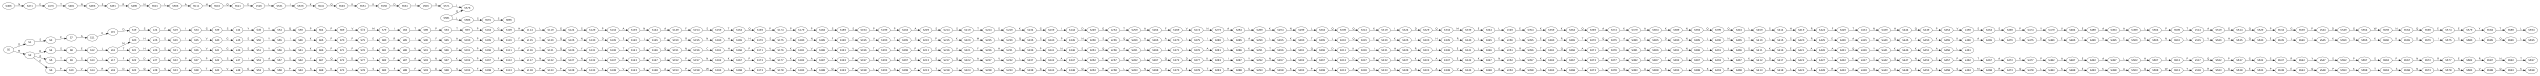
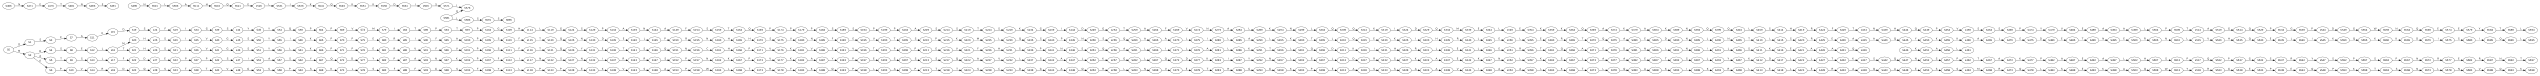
(123, 6) -> none
(1885, 50) -> none
